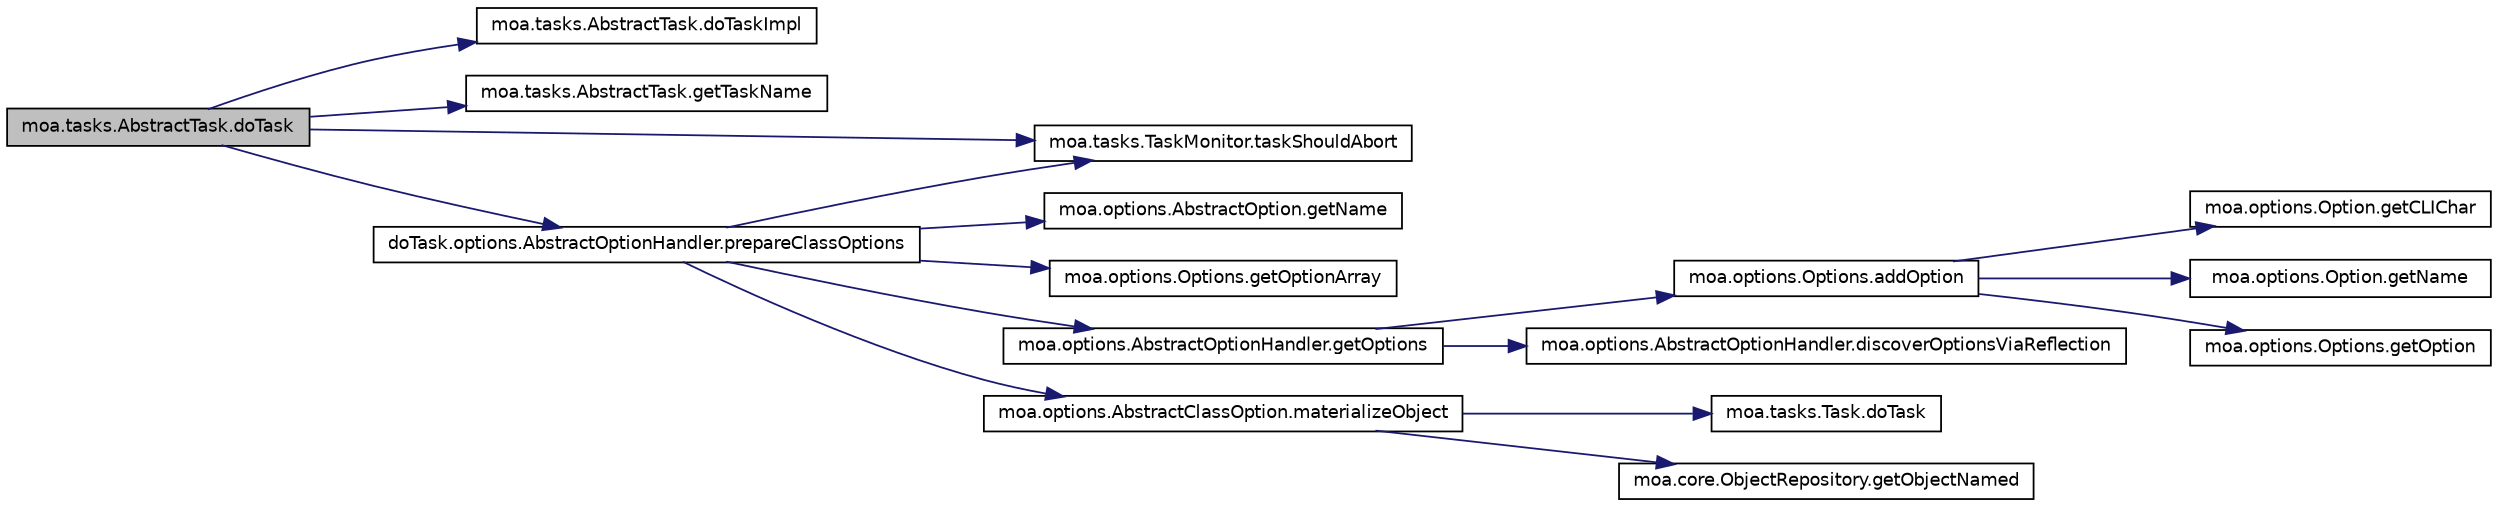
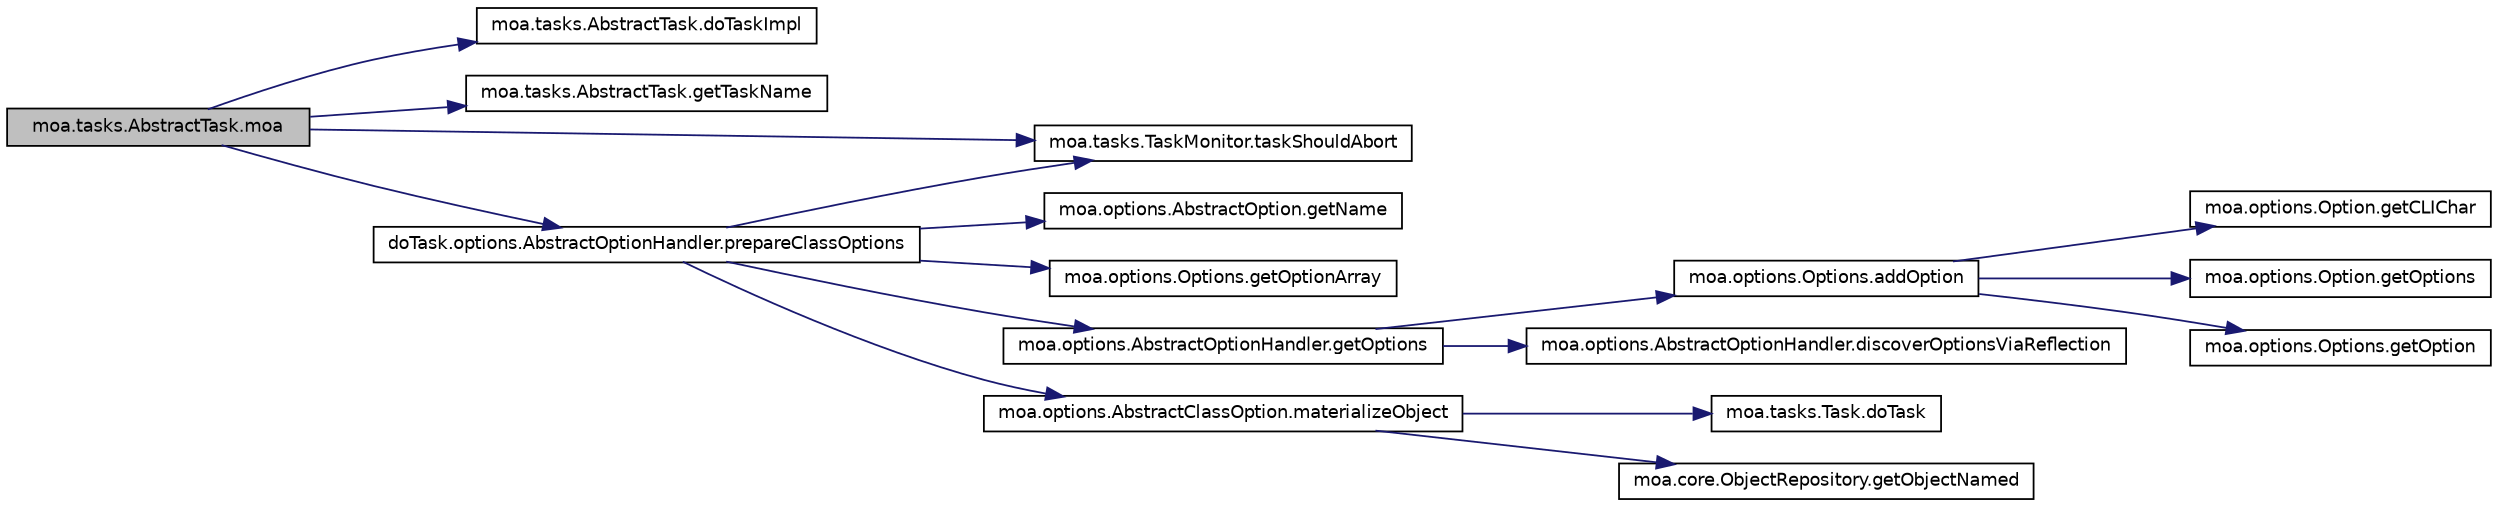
(158, 127) -> (158, 127)
(2340, 278) -> (2340, 278)
